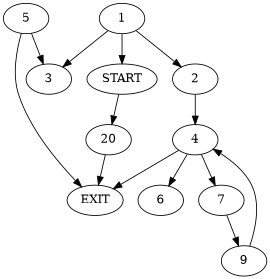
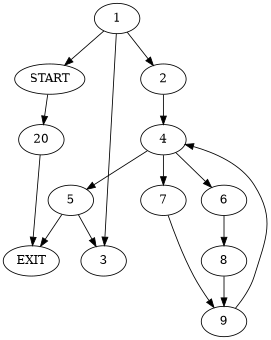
(150, 167) -> (121, 168)
none -> (224, 261)
